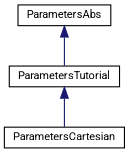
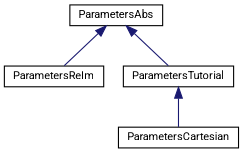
none -> (54, 76)
